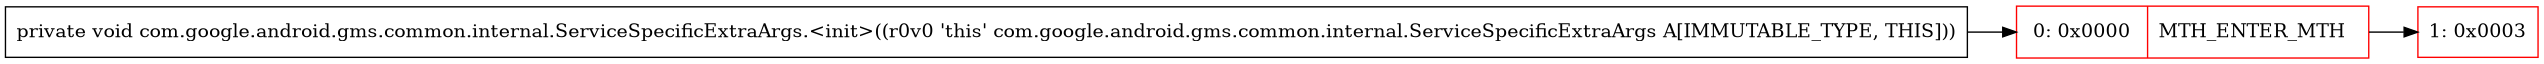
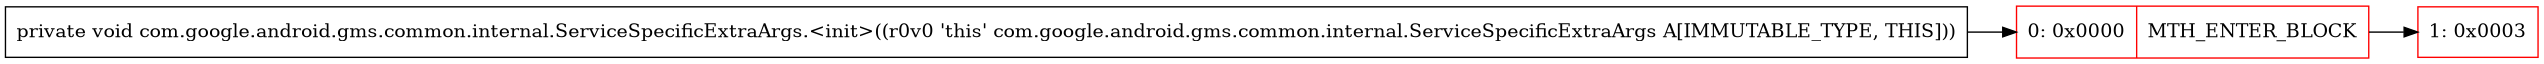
(2252, 31) -> (2253, 31)
